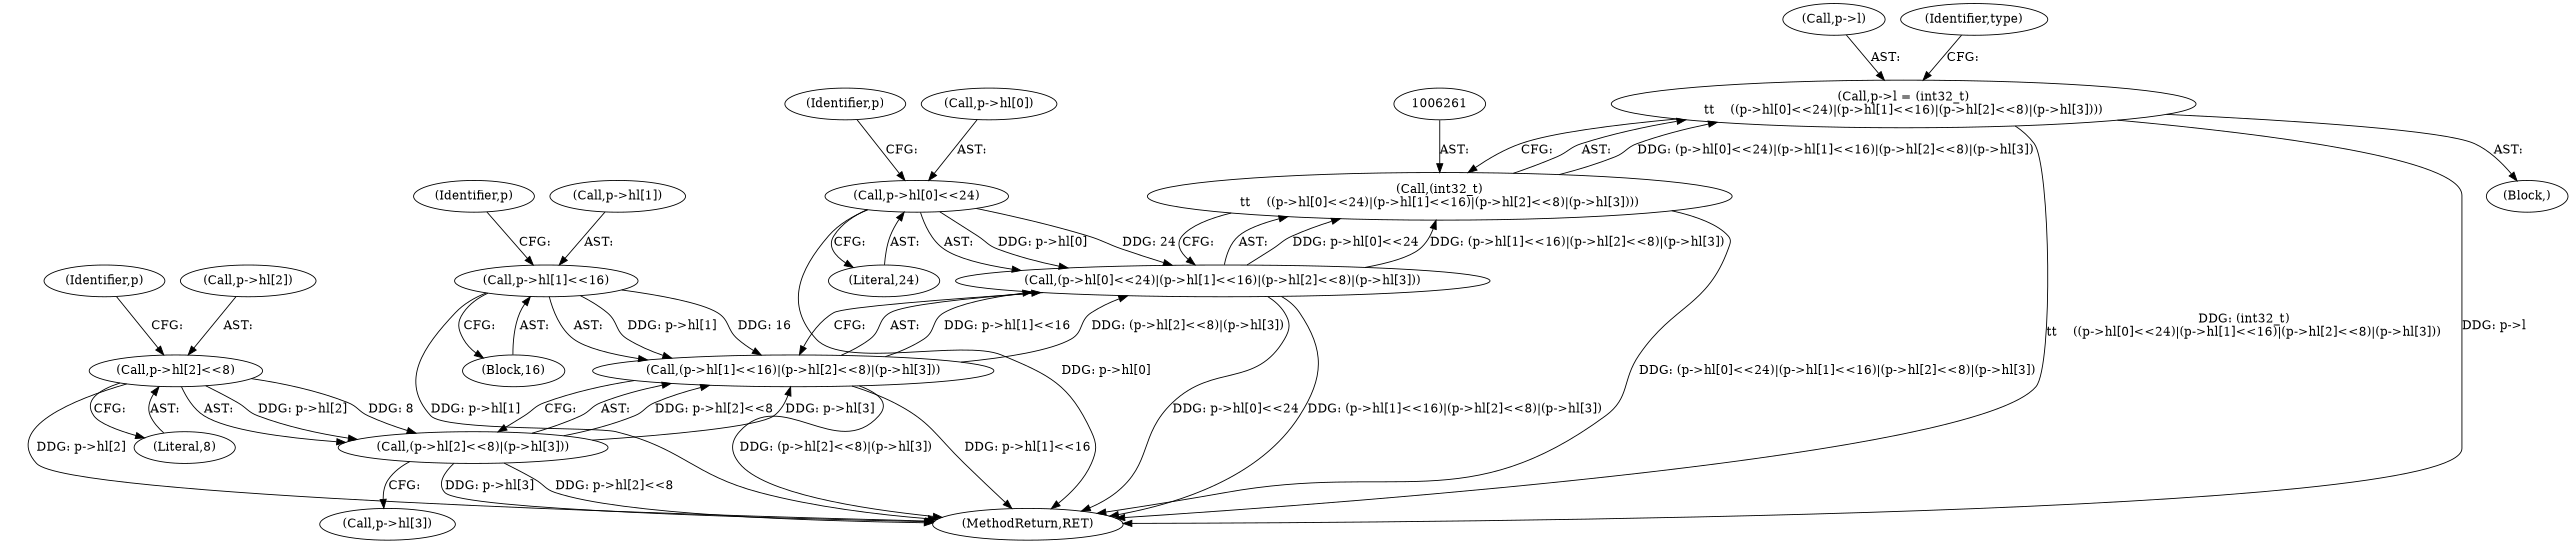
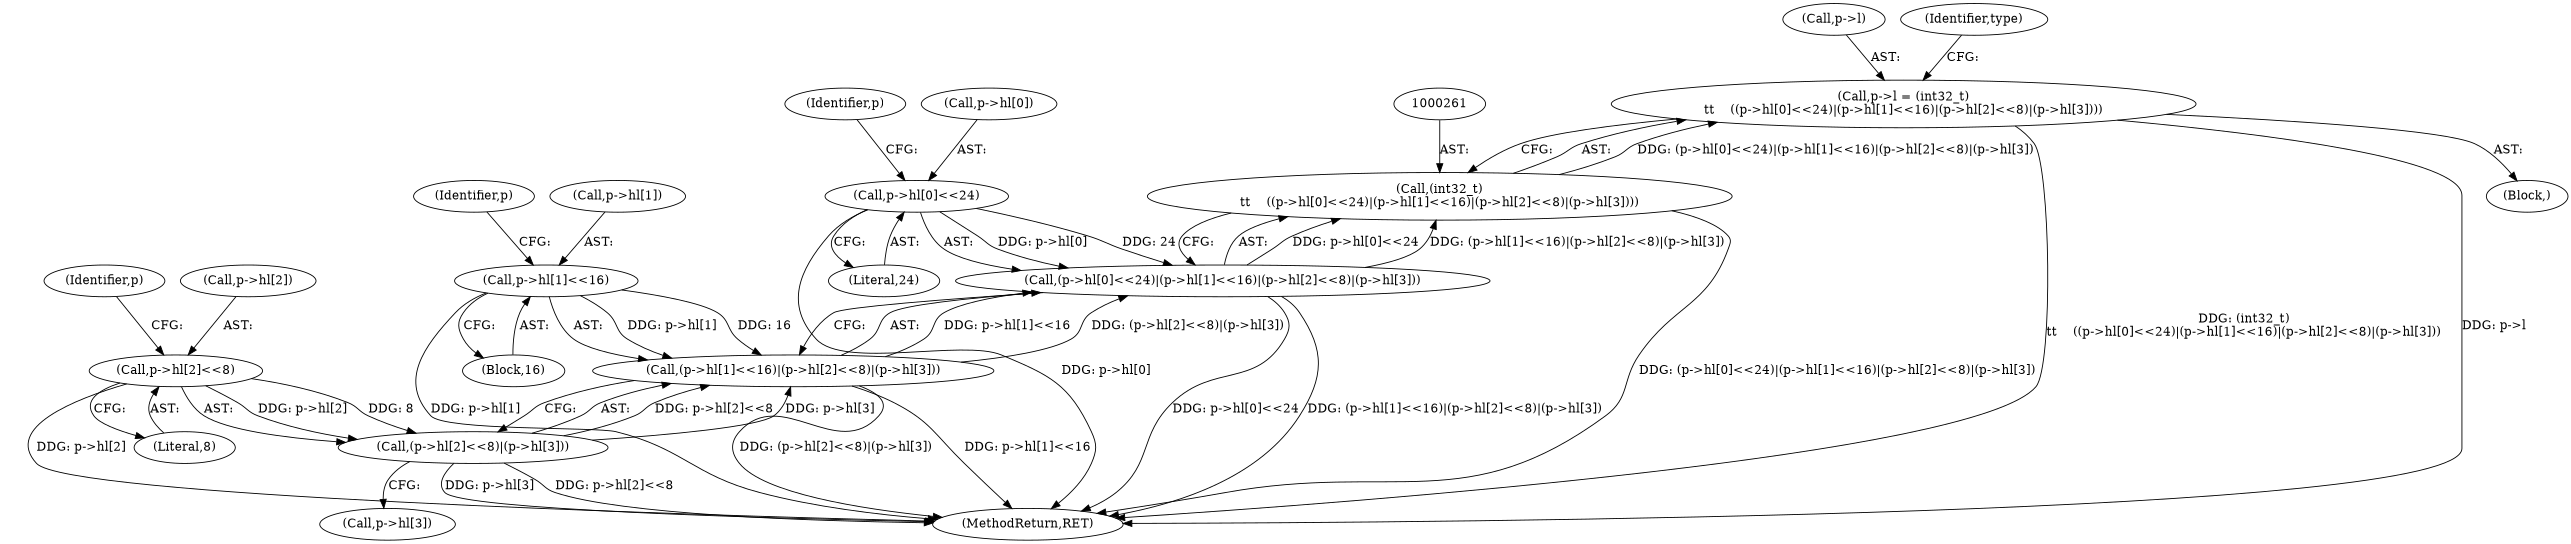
(1440, 104) -> (1440, 104)
